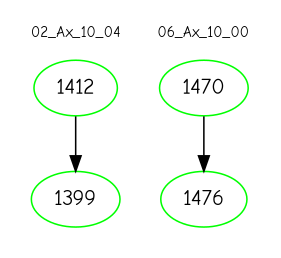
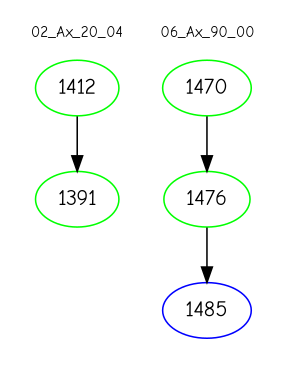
(76, 33) -> (77, 33)
(204, 33) -> (208, 33)
(76, 199) -> (77, 199)
none -> (207, 310)
